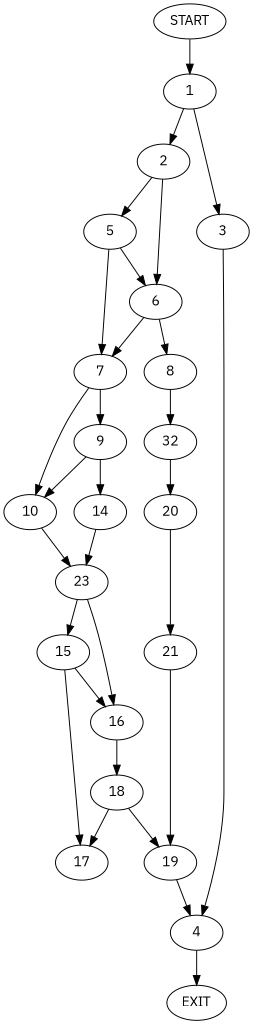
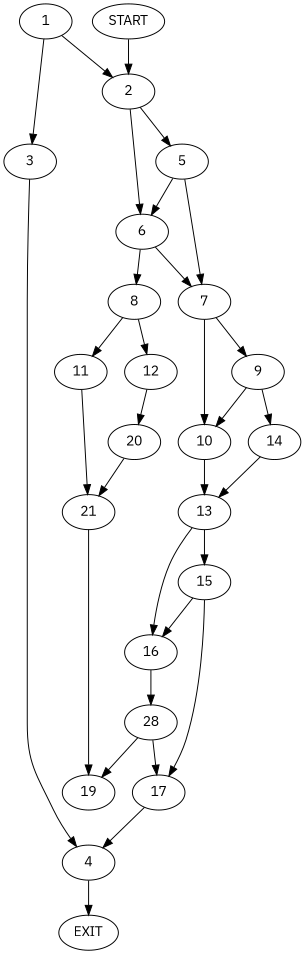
(190, 52) -> (129, 52)
none -> (81, 372)
(170, 442) -> (151, 372)
(82, 582) -> (204, 512)
(117, 793) -> (151, 722)
(182, 893) -> (127, 824)
